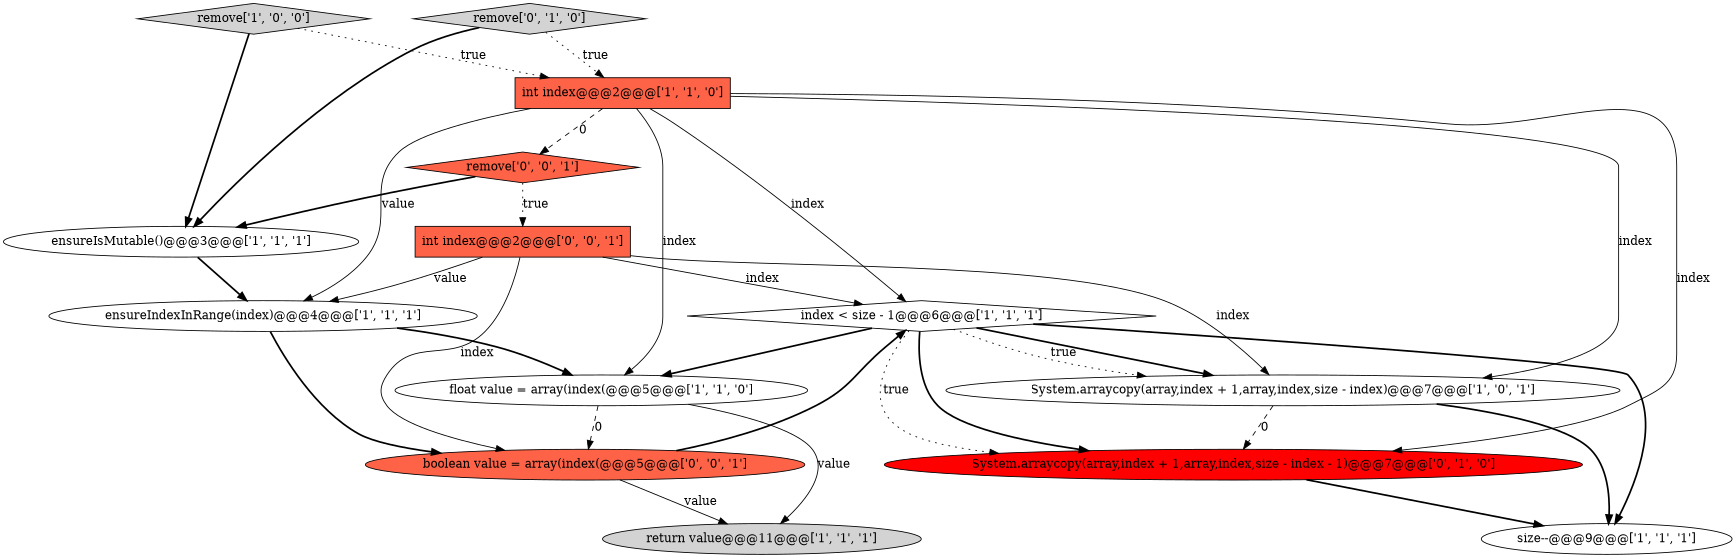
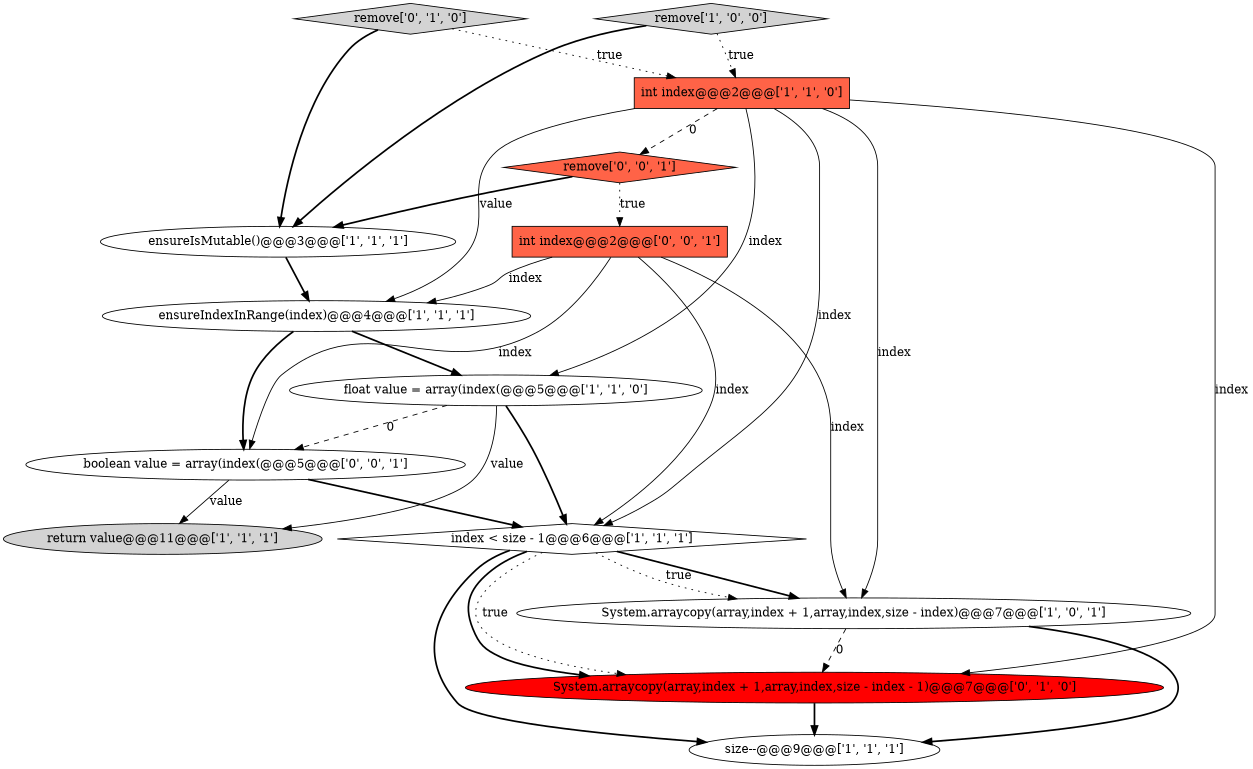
(451, 279) -> (526, 279)
(771, 351) -> (538, 459)
(585, 465) -> (246, 465)
